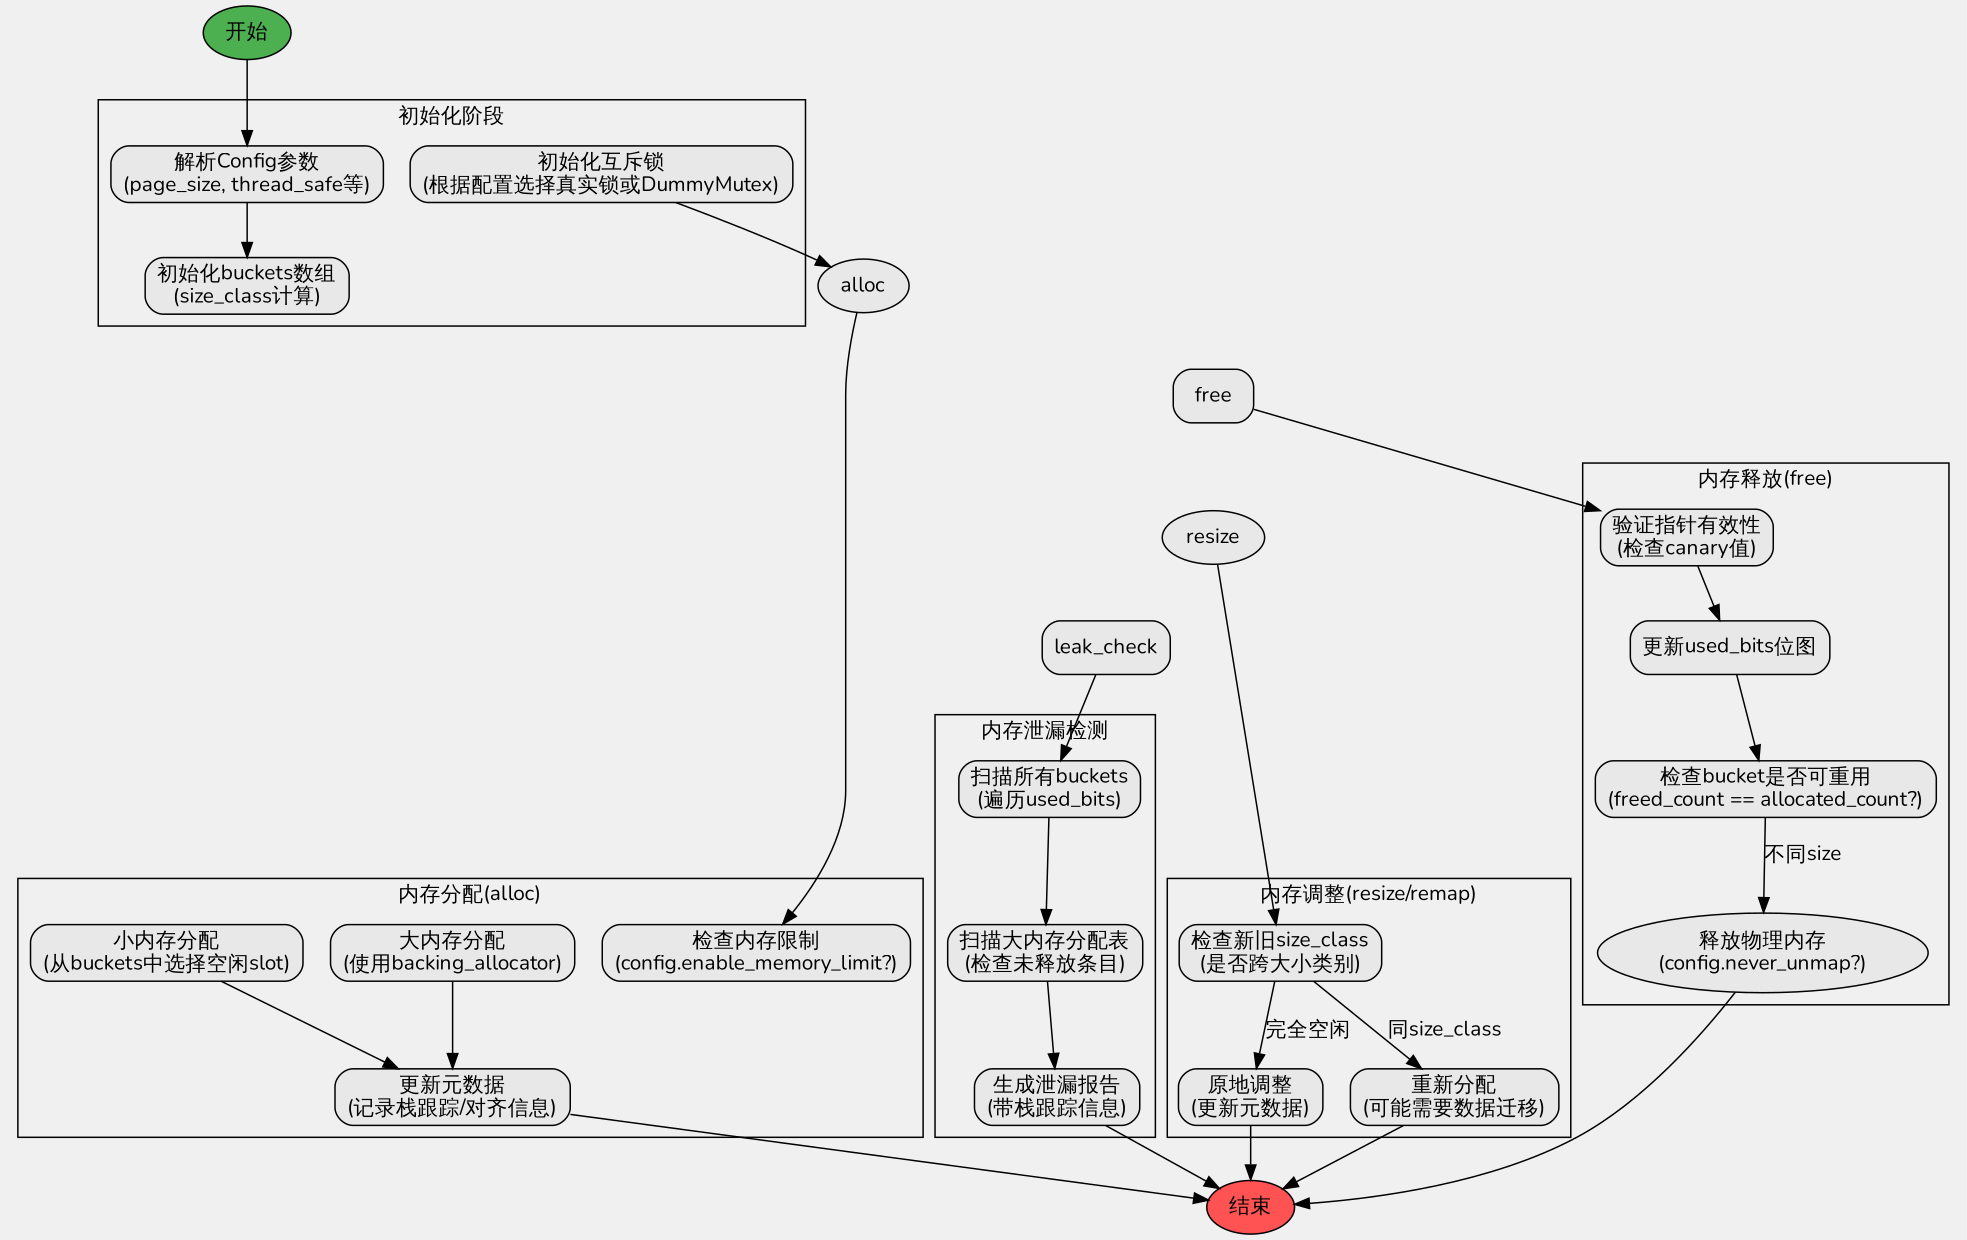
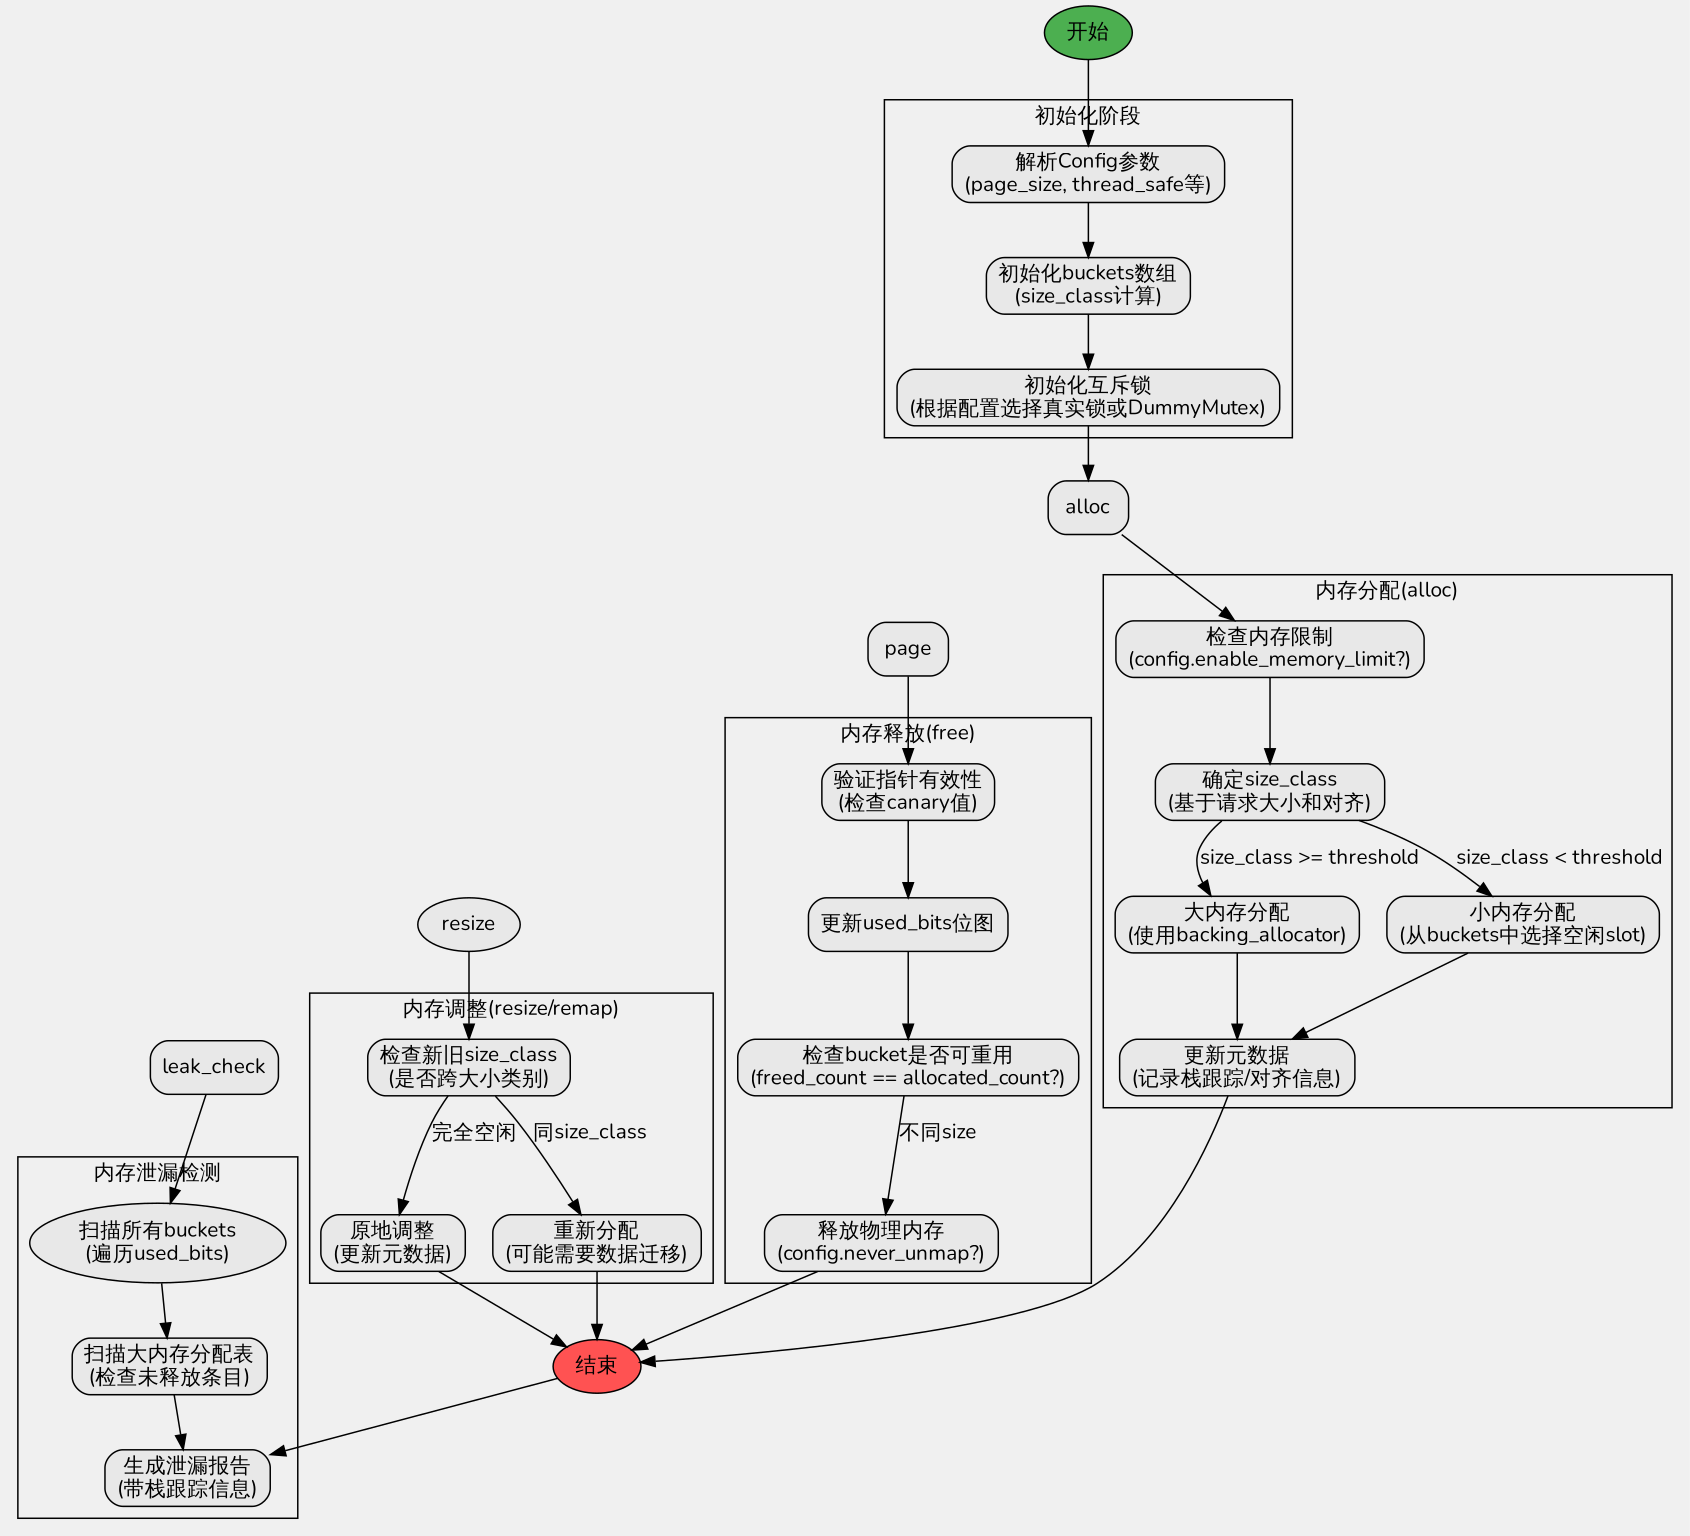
(864, 286) -> (1088, 508)
none -> (1088, 334)
(1213, 396) -> (908, 649)
(1050, 789) -> (158, 1243)
none -> (1270, 792)
(1763, 953) -> (881, 1243)
(1156, 1153) -> (421, 1414)
